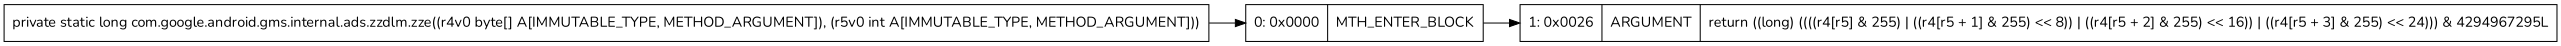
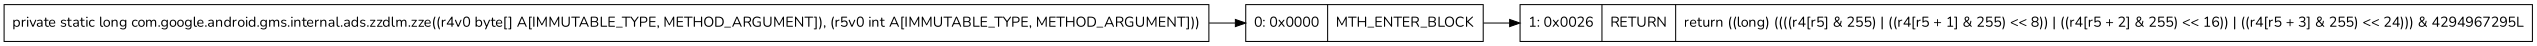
(1651, 23) -> (1639, 23)
